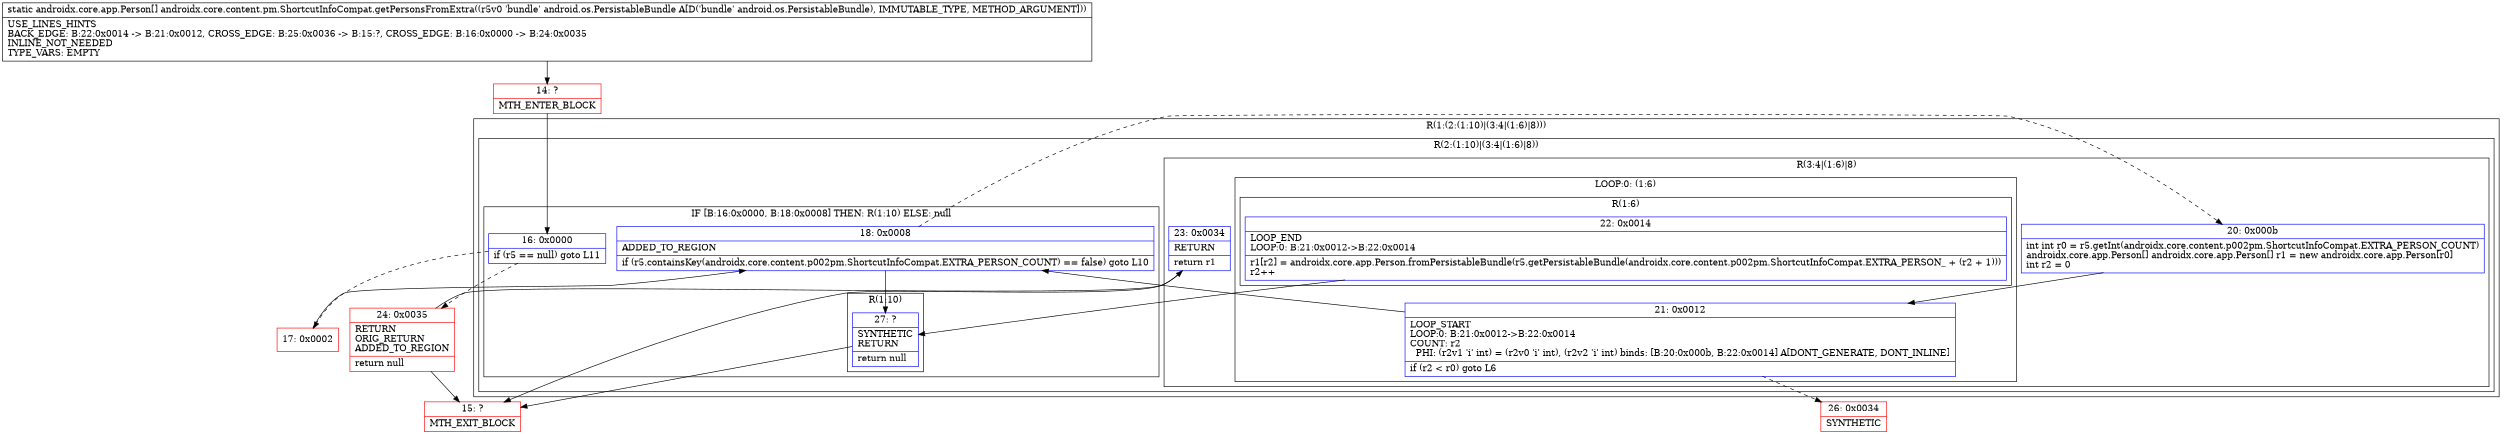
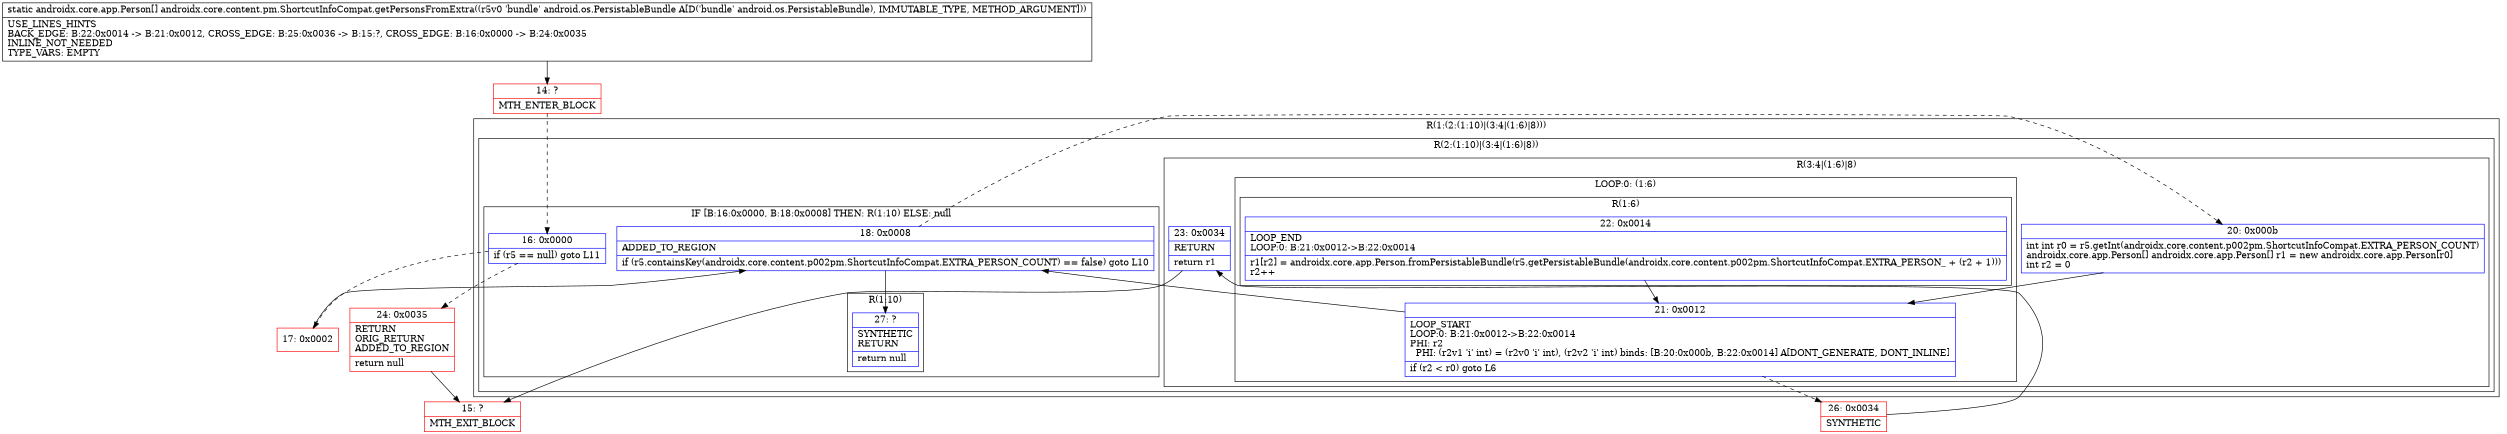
(547, 170) -> (547, 170)
(806, 290) -> (2007, 292)
(1135, 306) -> (1651, 291)
(1437, 344) -> (1428, 344)
(714, 372) -> none
